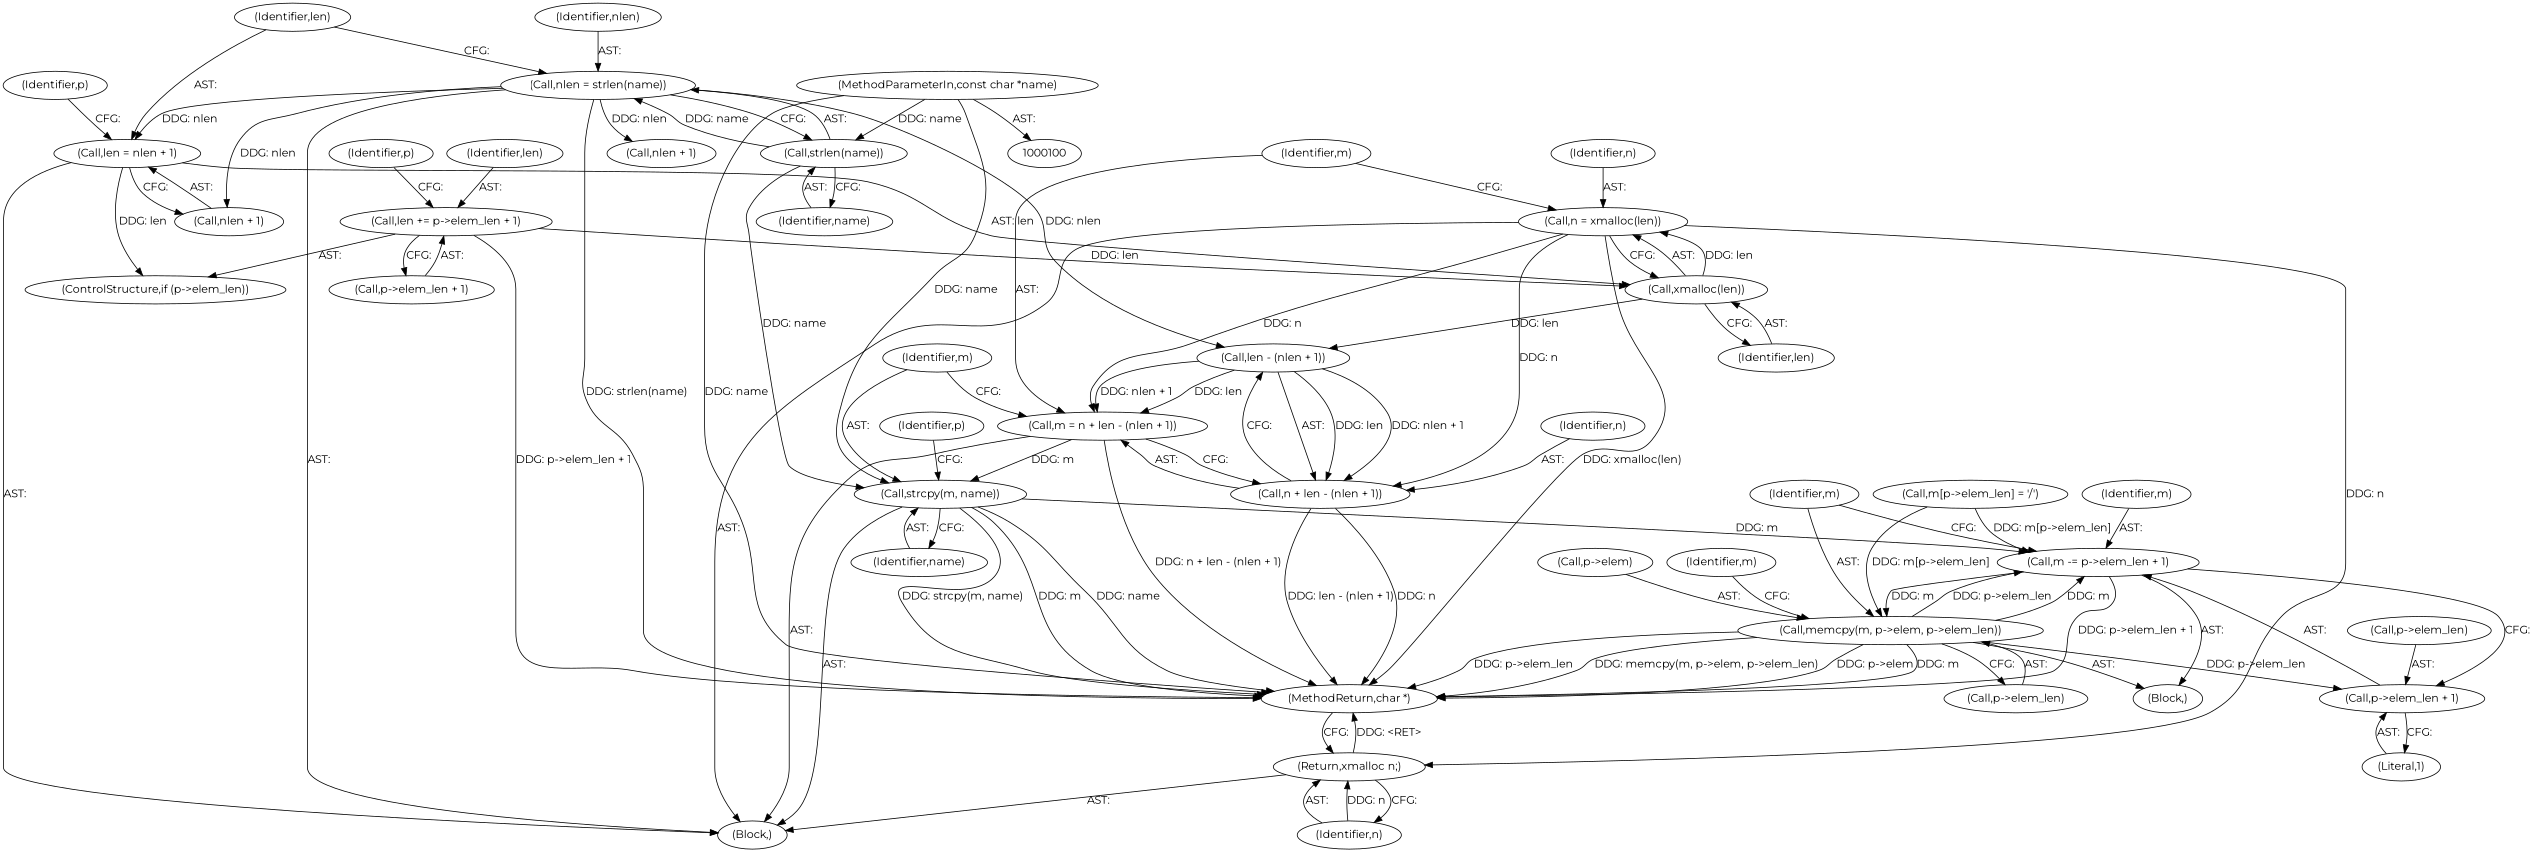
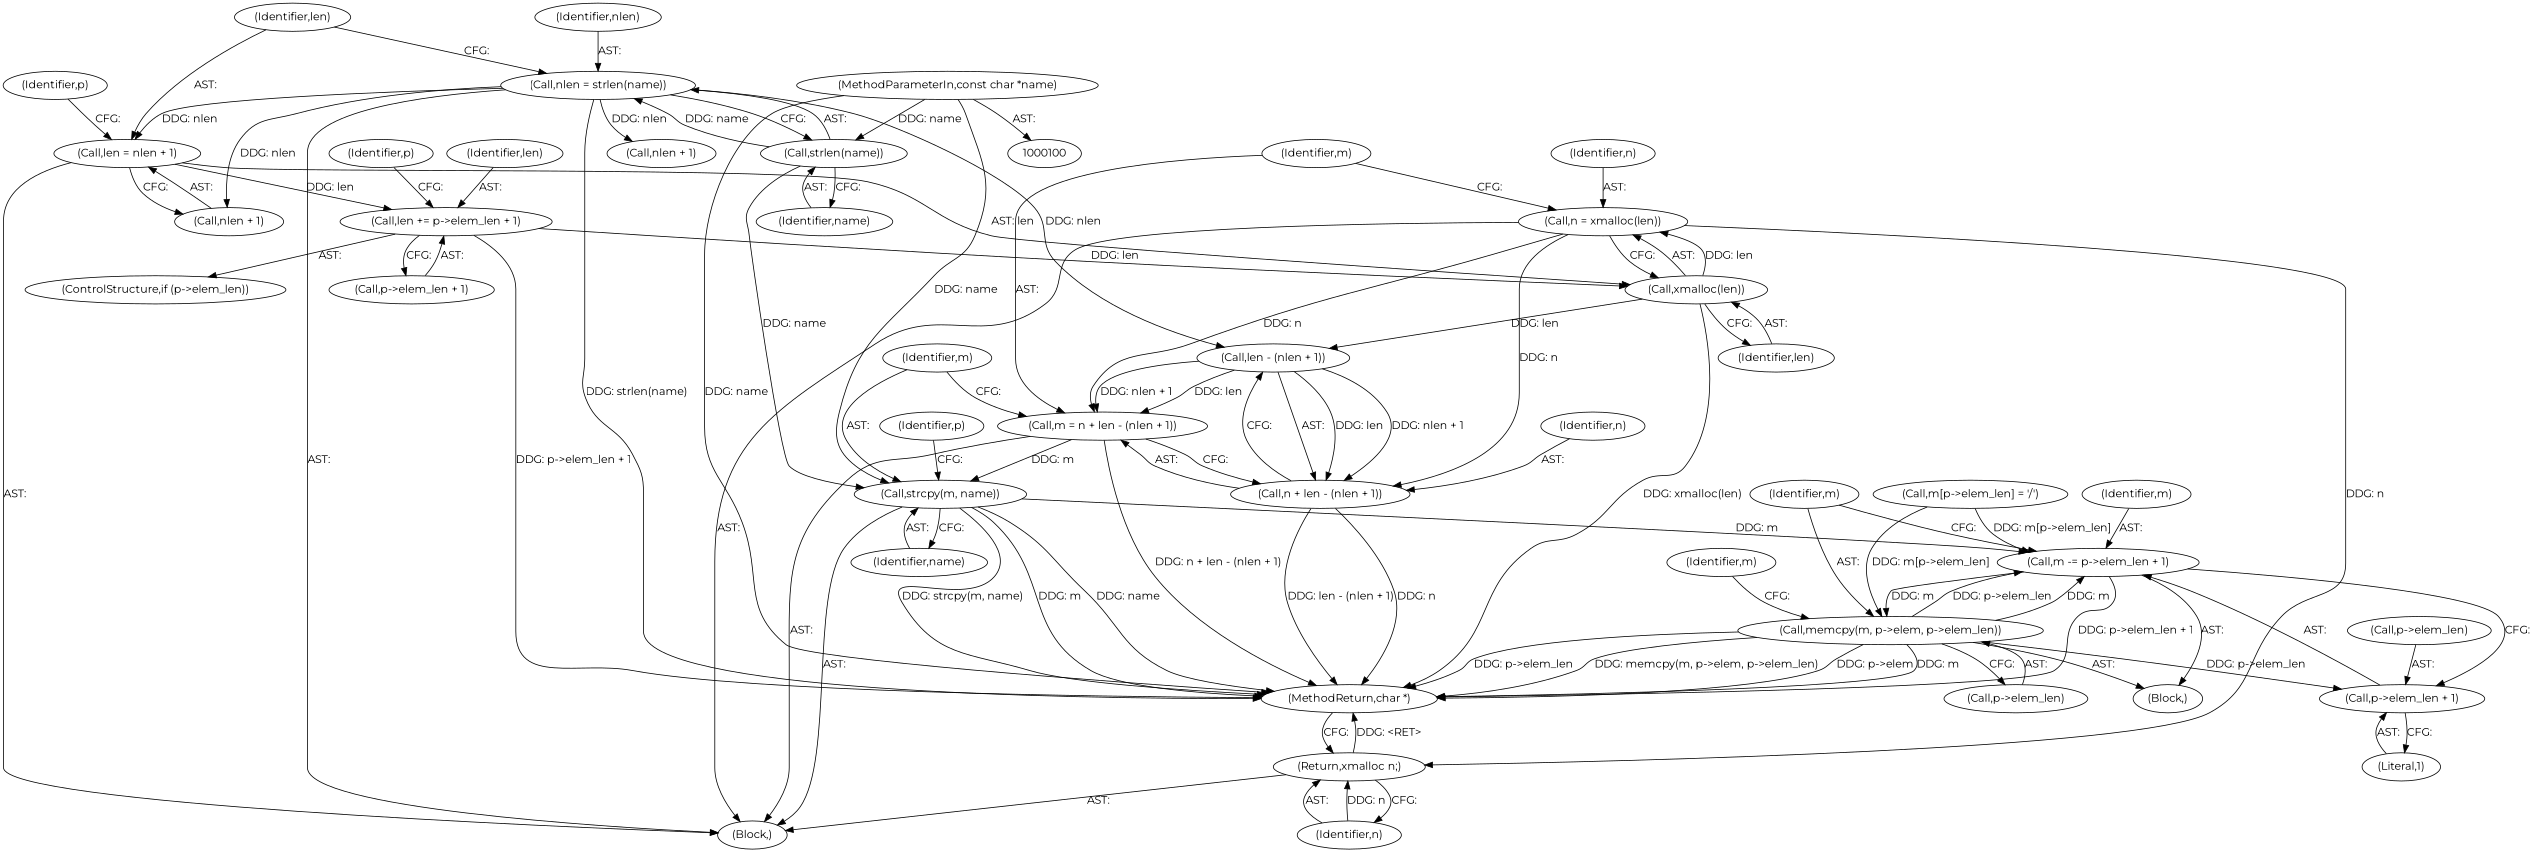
(116, 221) -> (279, 186)
(1578, 459) -> (1602, 515)
(1595, 562) -> none
